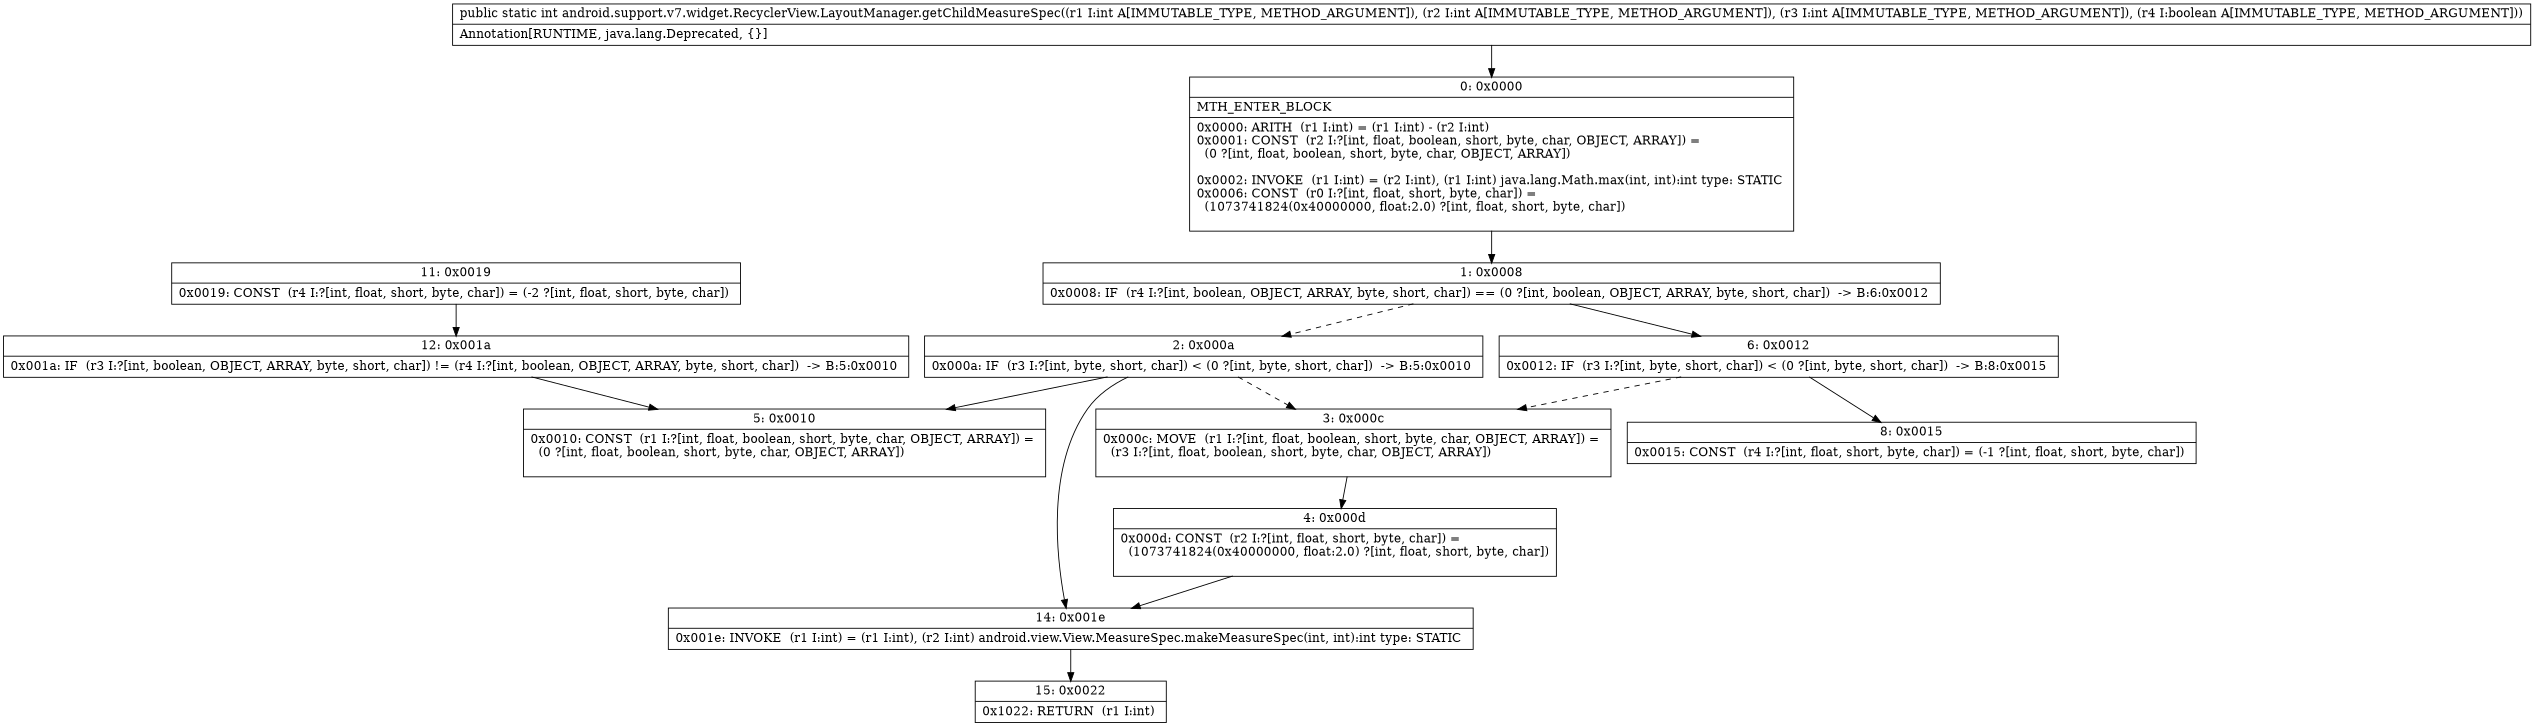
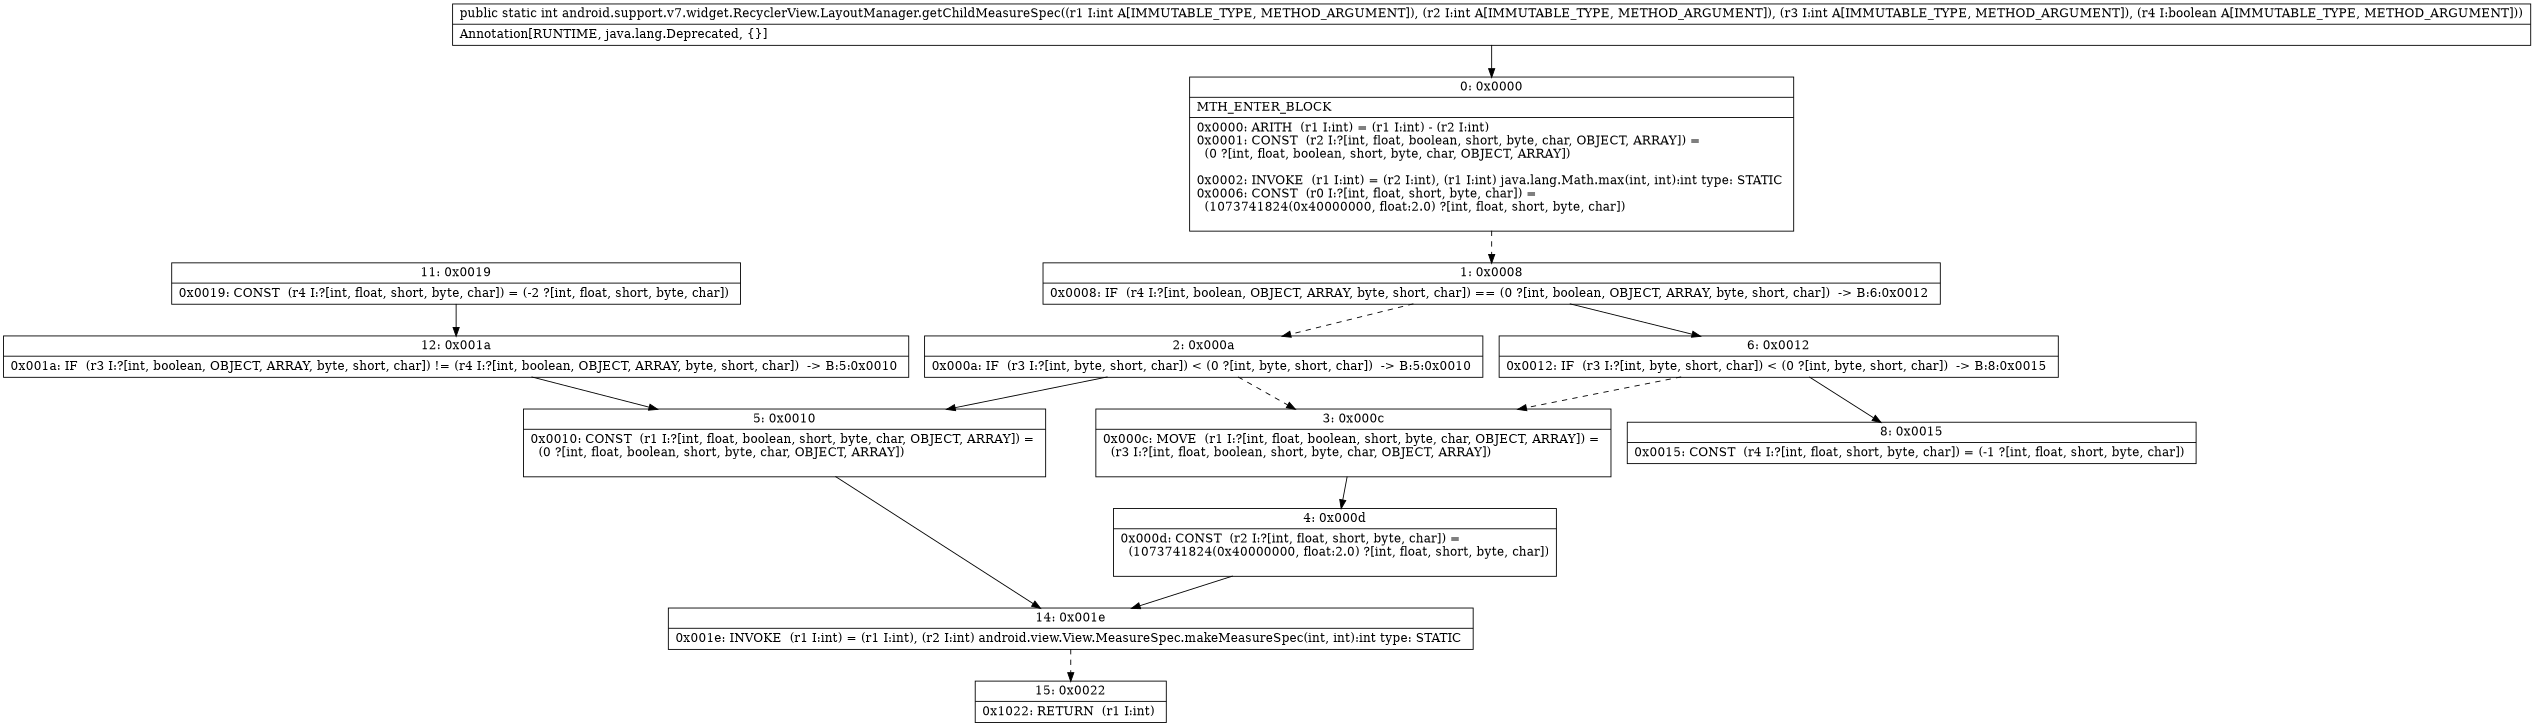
(1492, 243) -> (1492, 243)
(1062, 476) -> (934, 540)
(1071, 661) -> (1071, 661)
